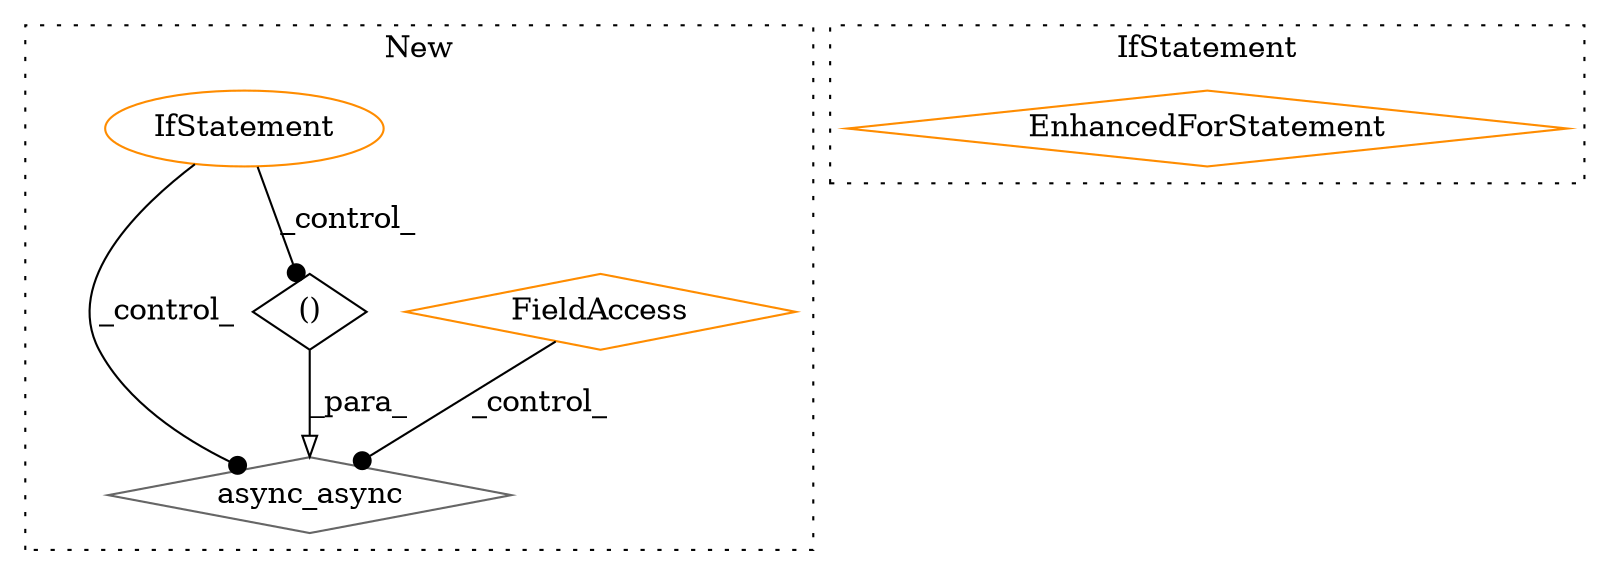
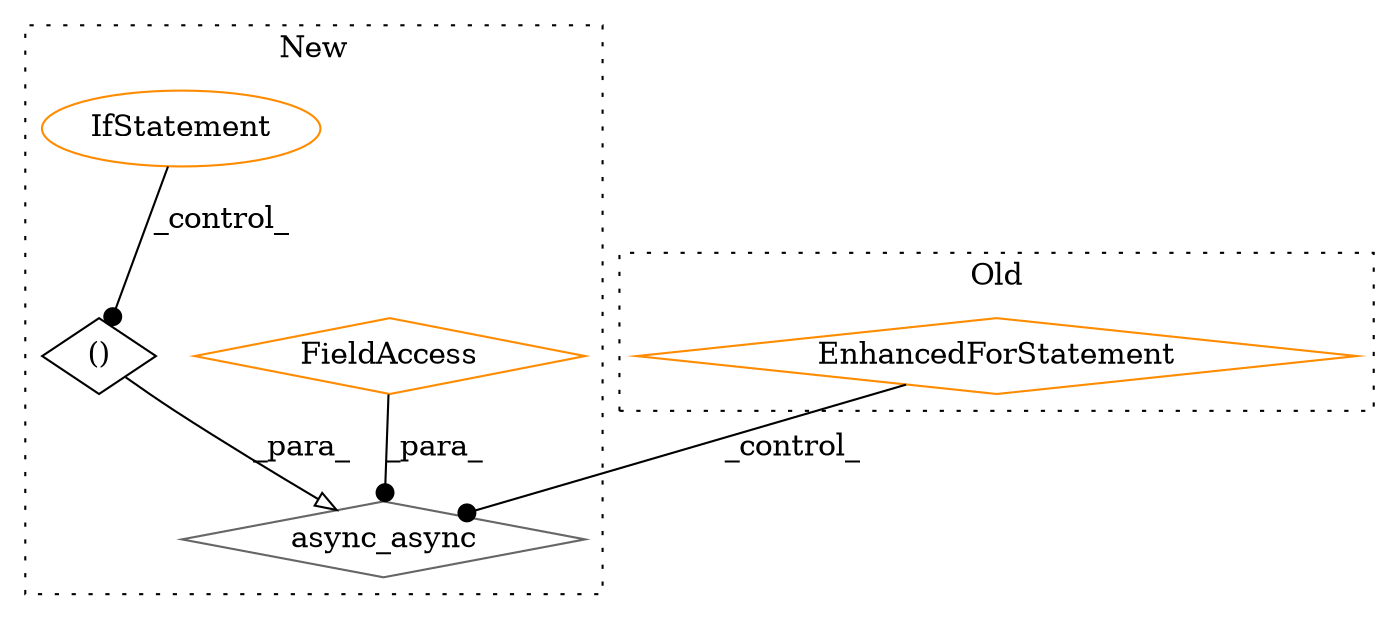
(1207, 50) -> (997, 277)
(91, 325) -> (691, 448)
(539, 403) -> (434, 448)
